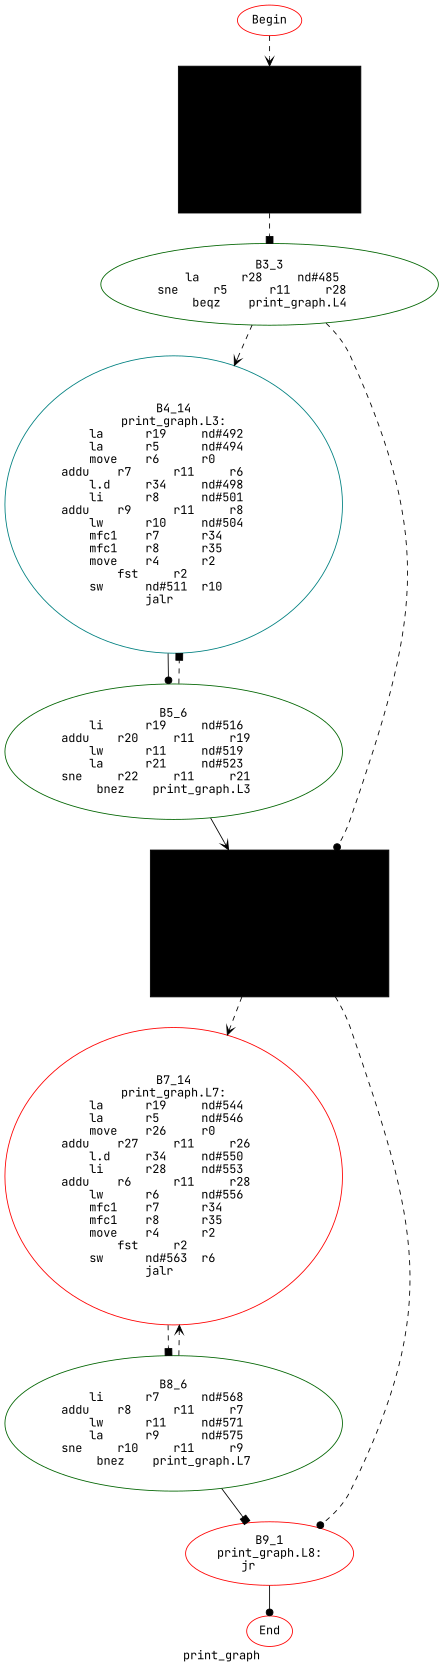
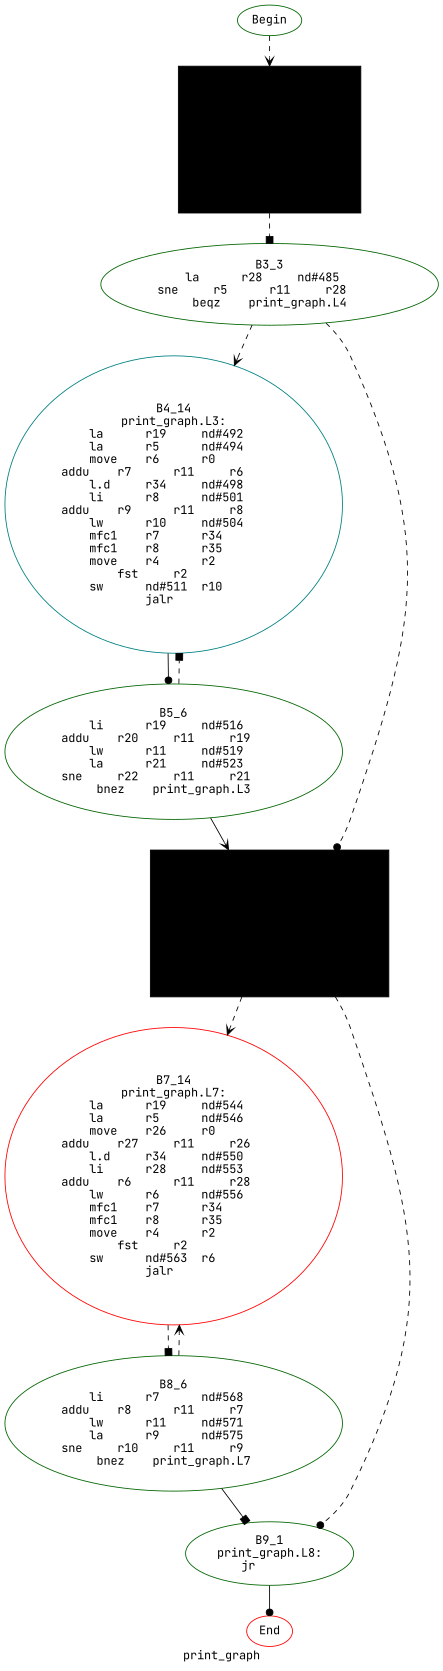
(270, 20) -> (270, 20)
(270, 1554) -> (270, 1554)
